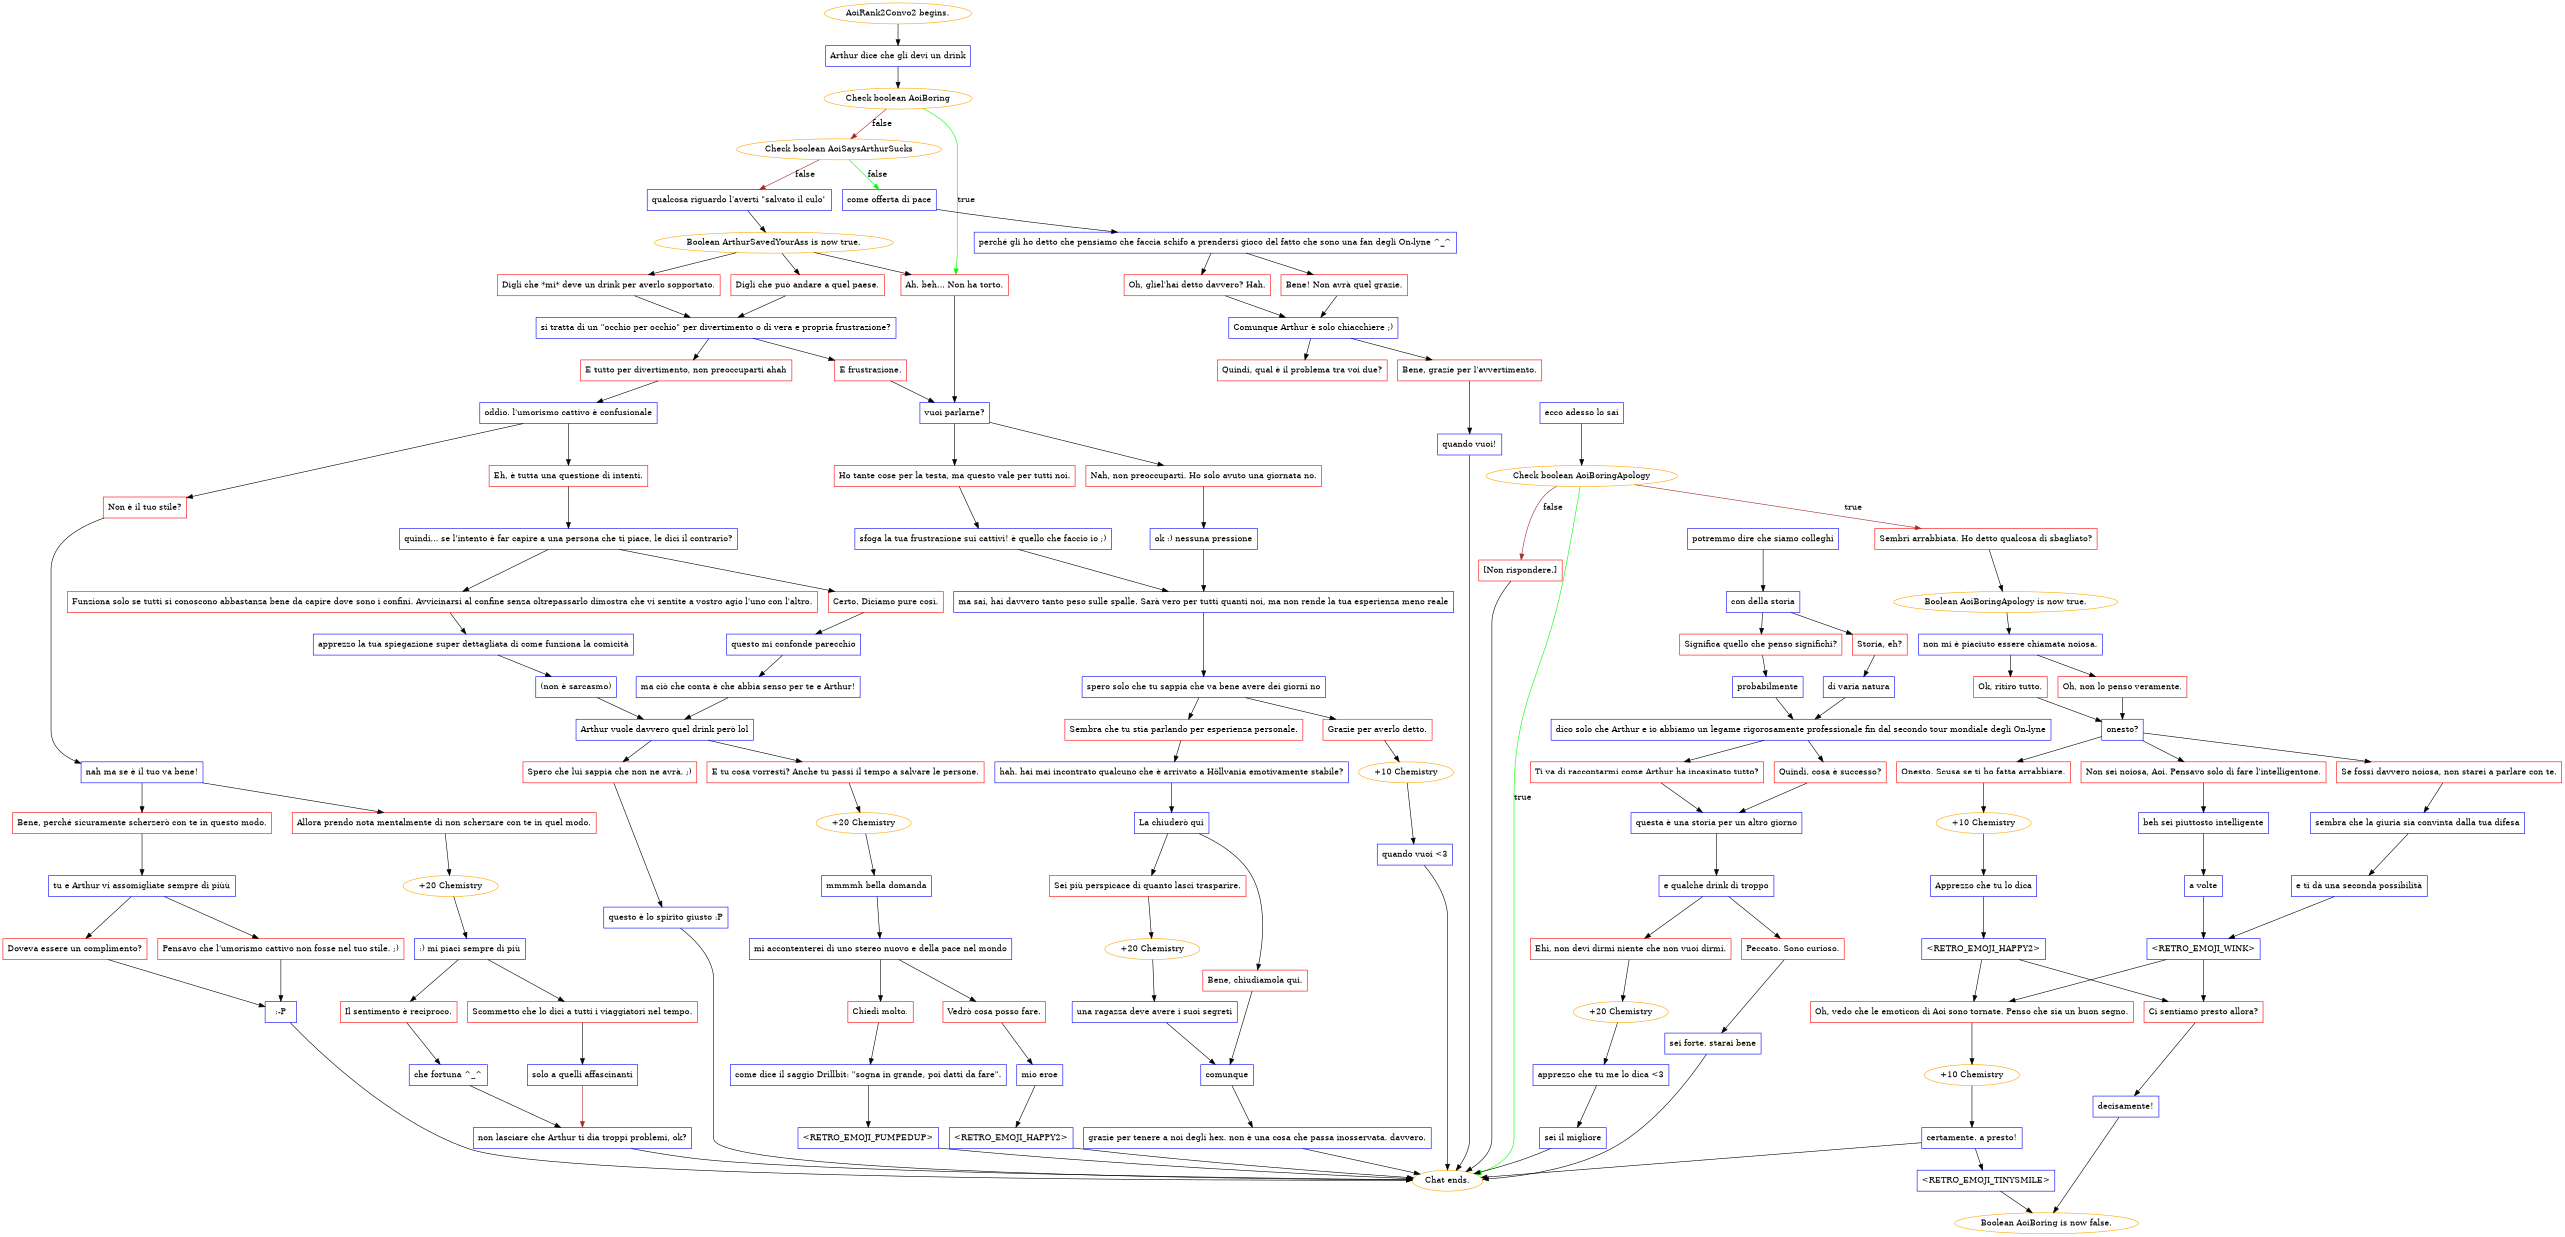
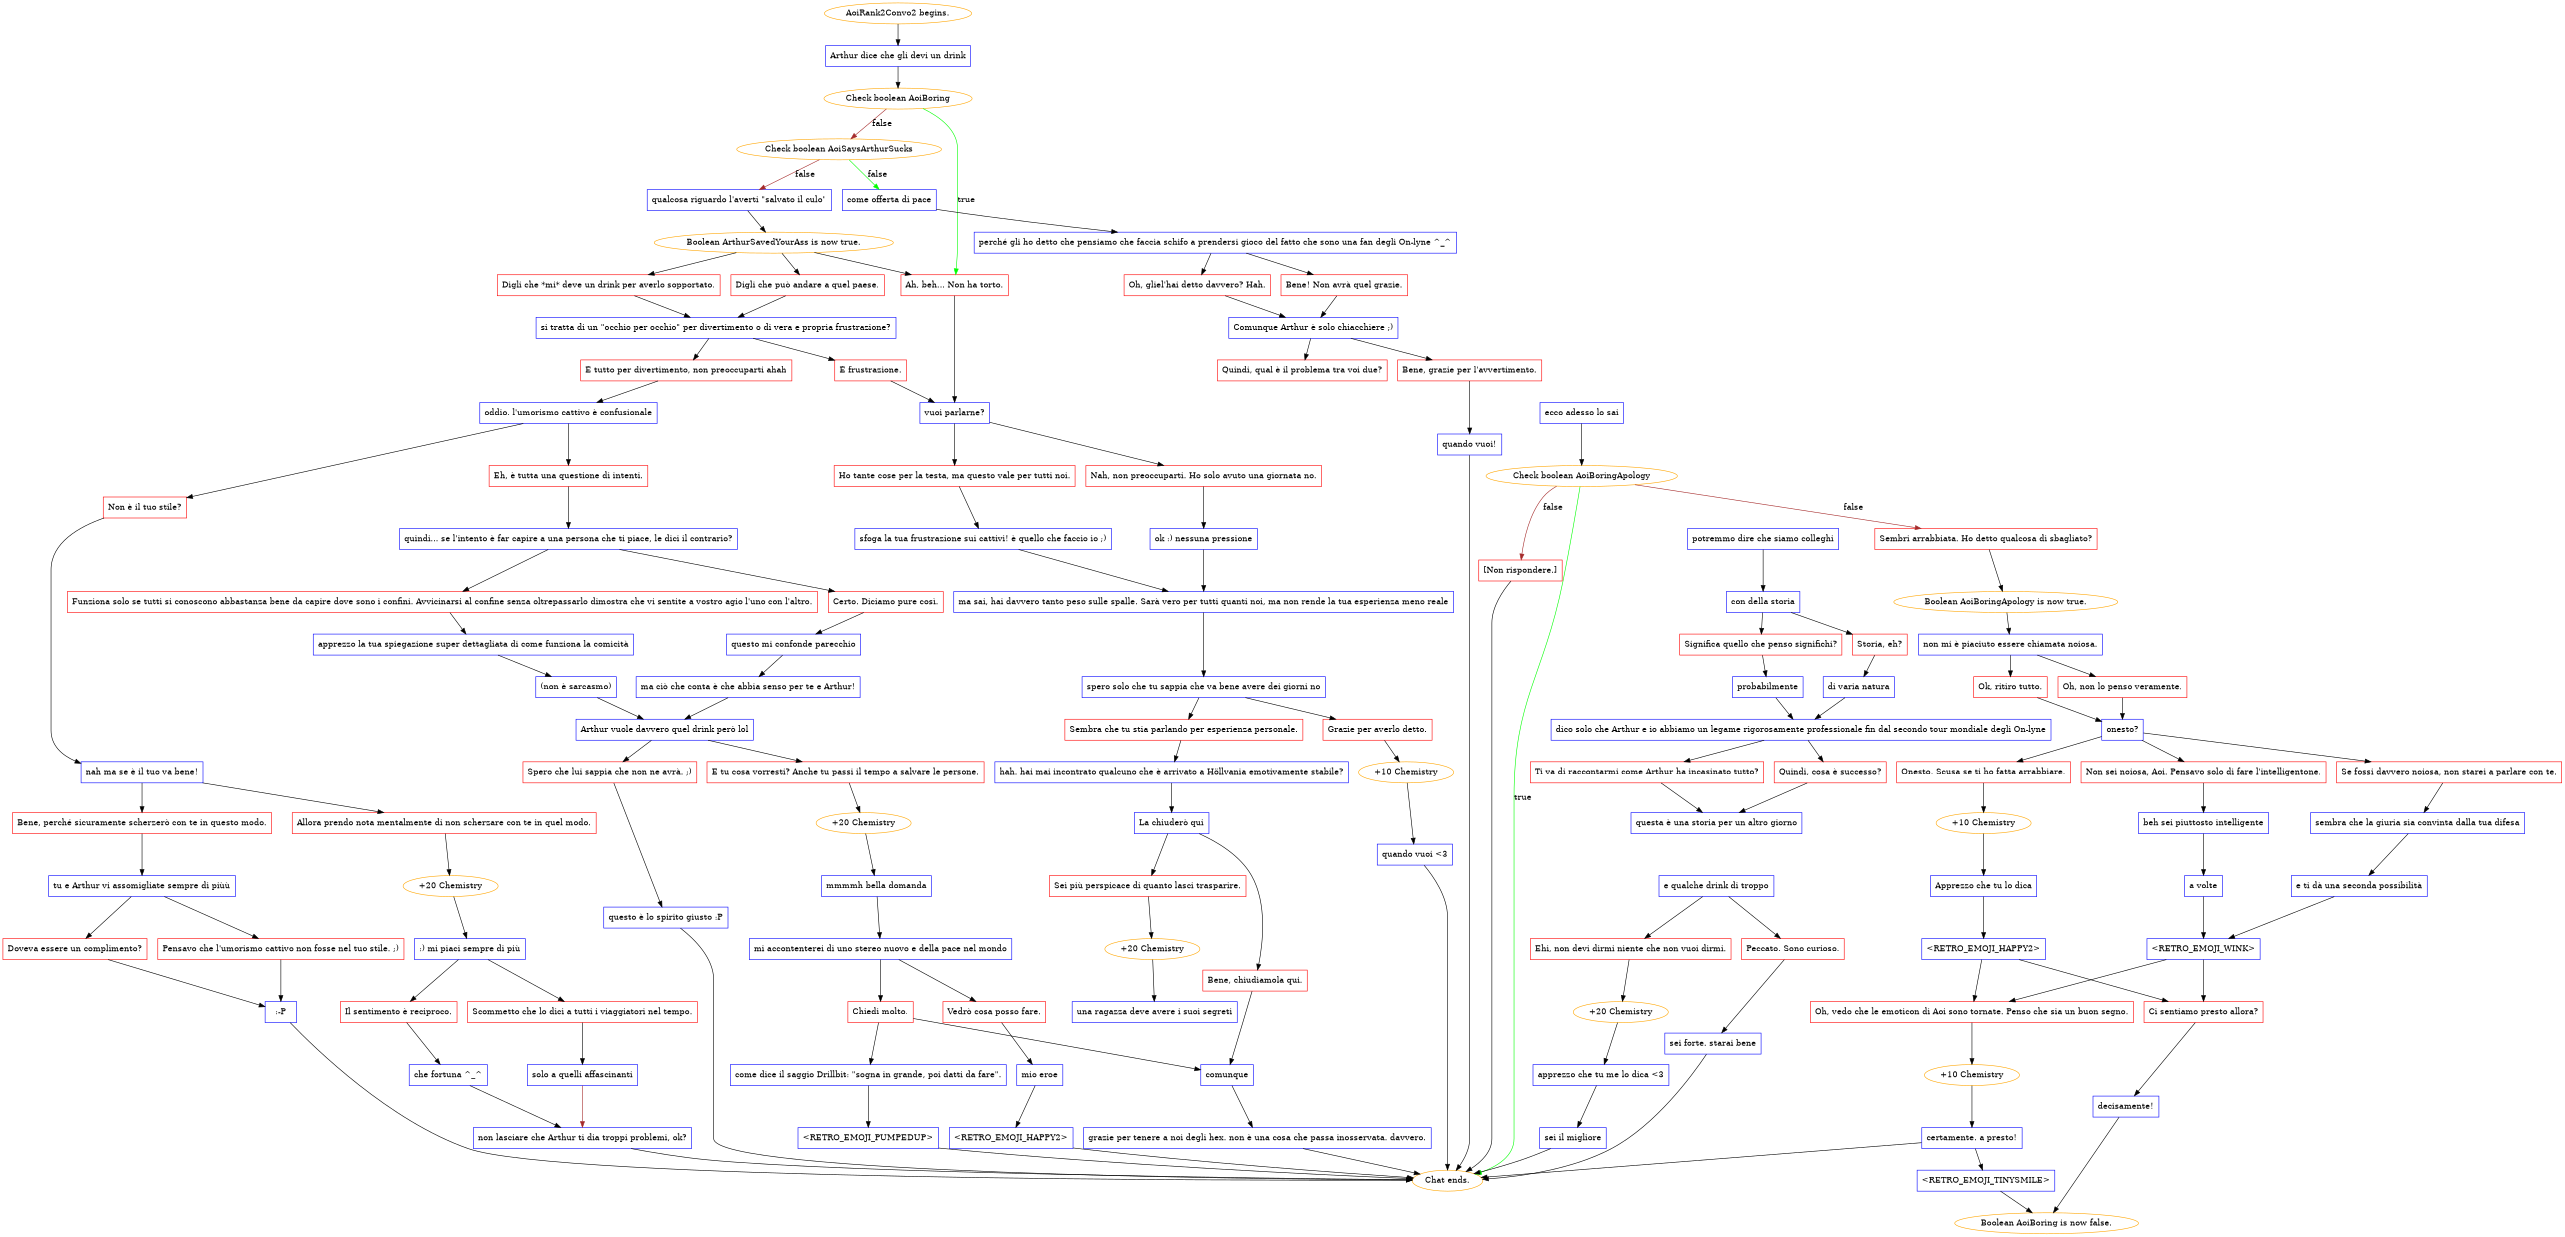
(1854, 508) -> (1854, 508)
(1716, 852) -> none
(1188, 1042) -> (1054, 1044)
